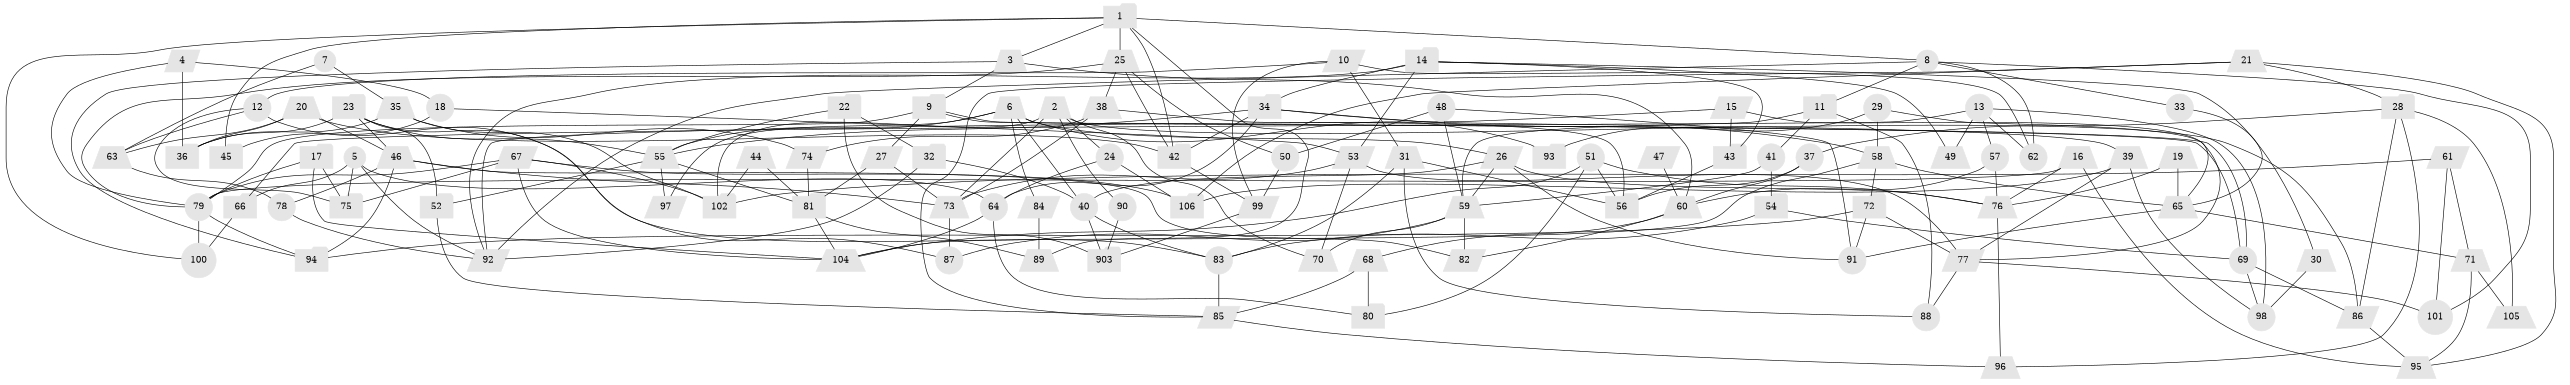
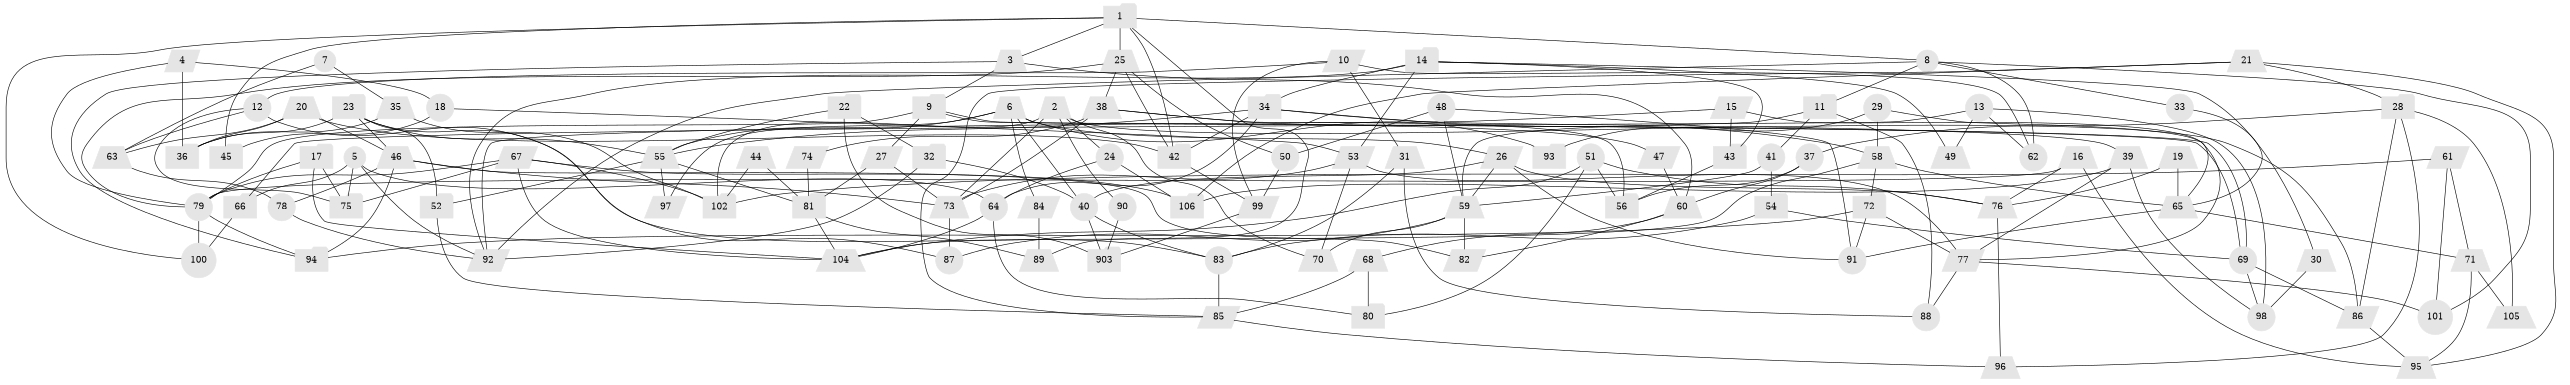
none -> (1383, 126)
(604, 133) -> none
(1995, 157) -> none
(1555, 192) -> none
